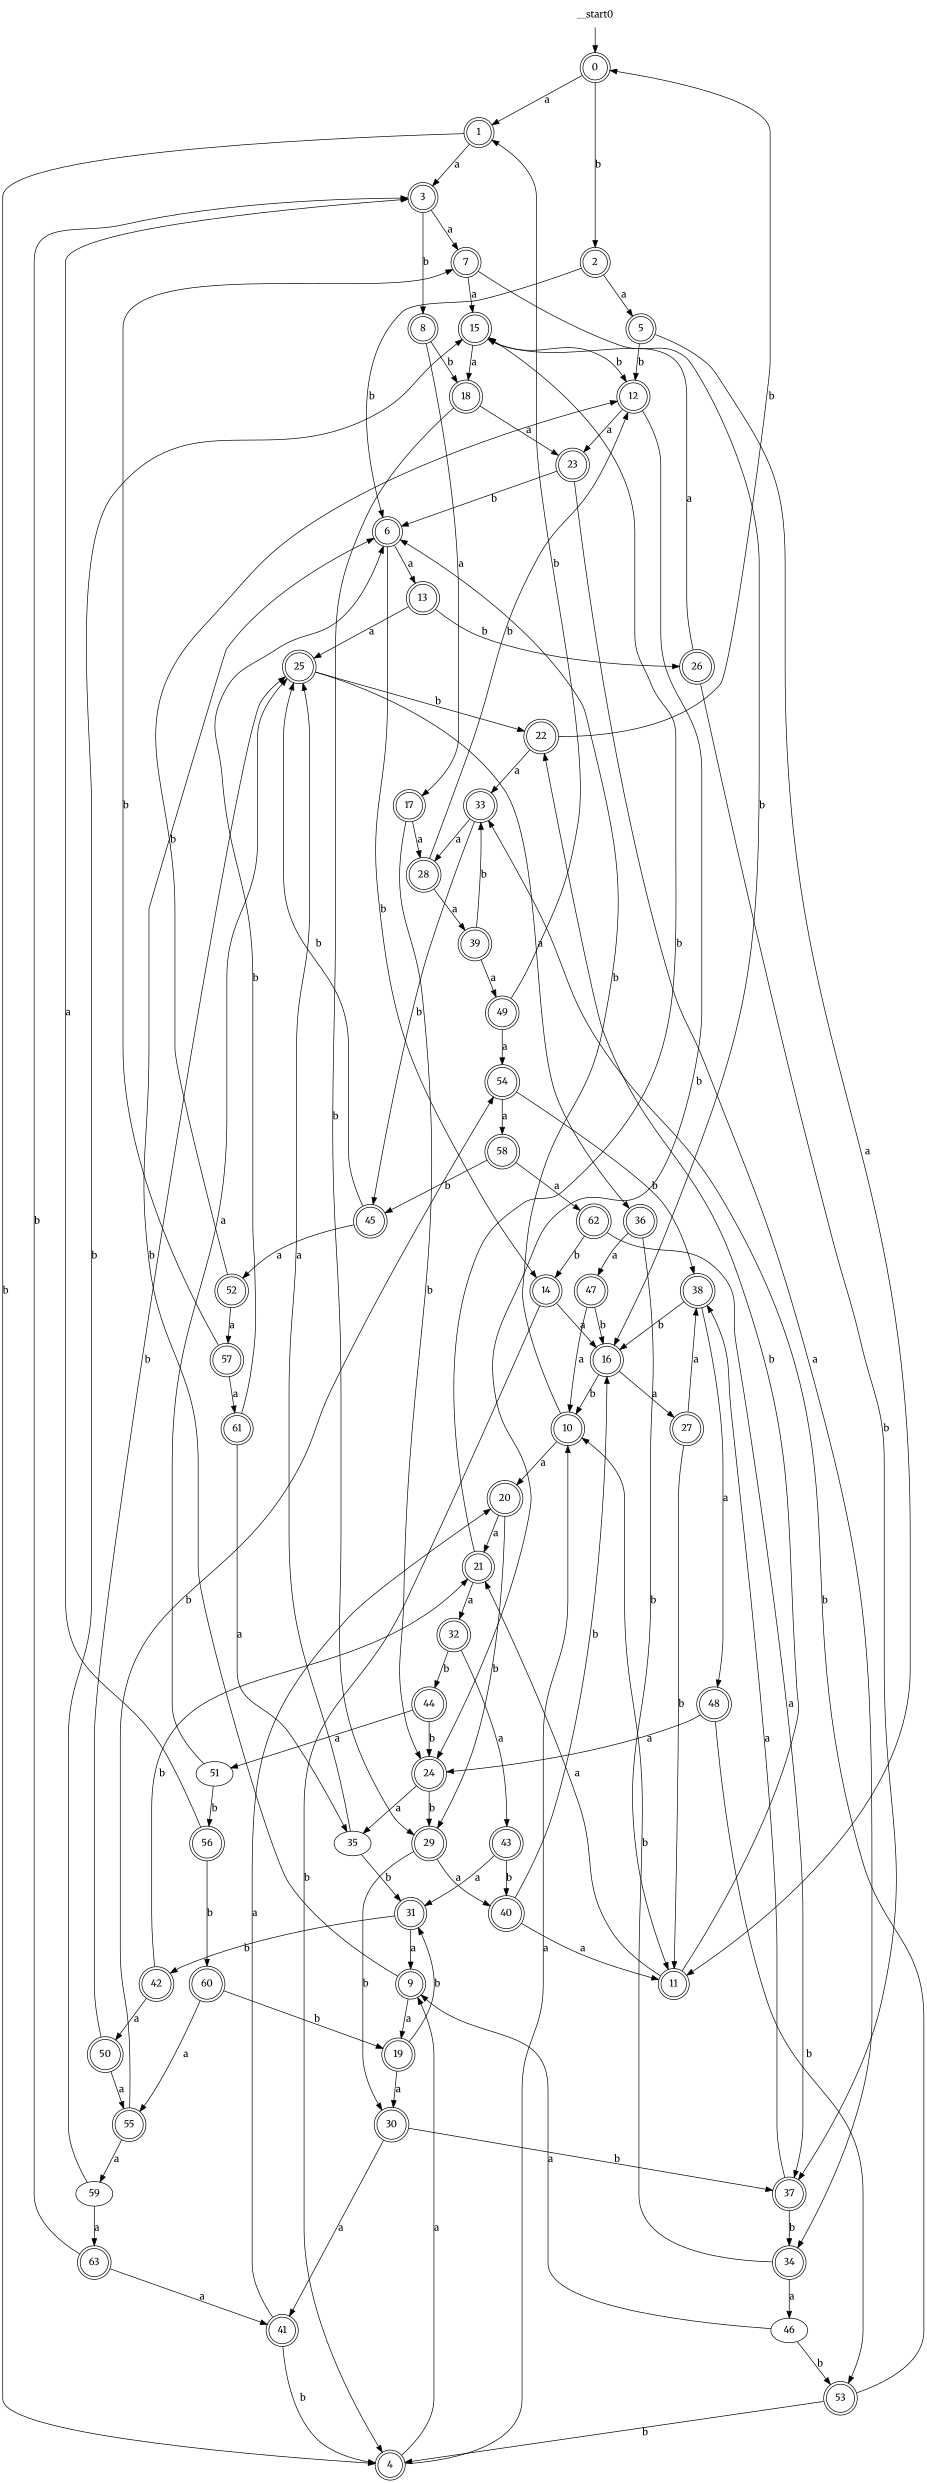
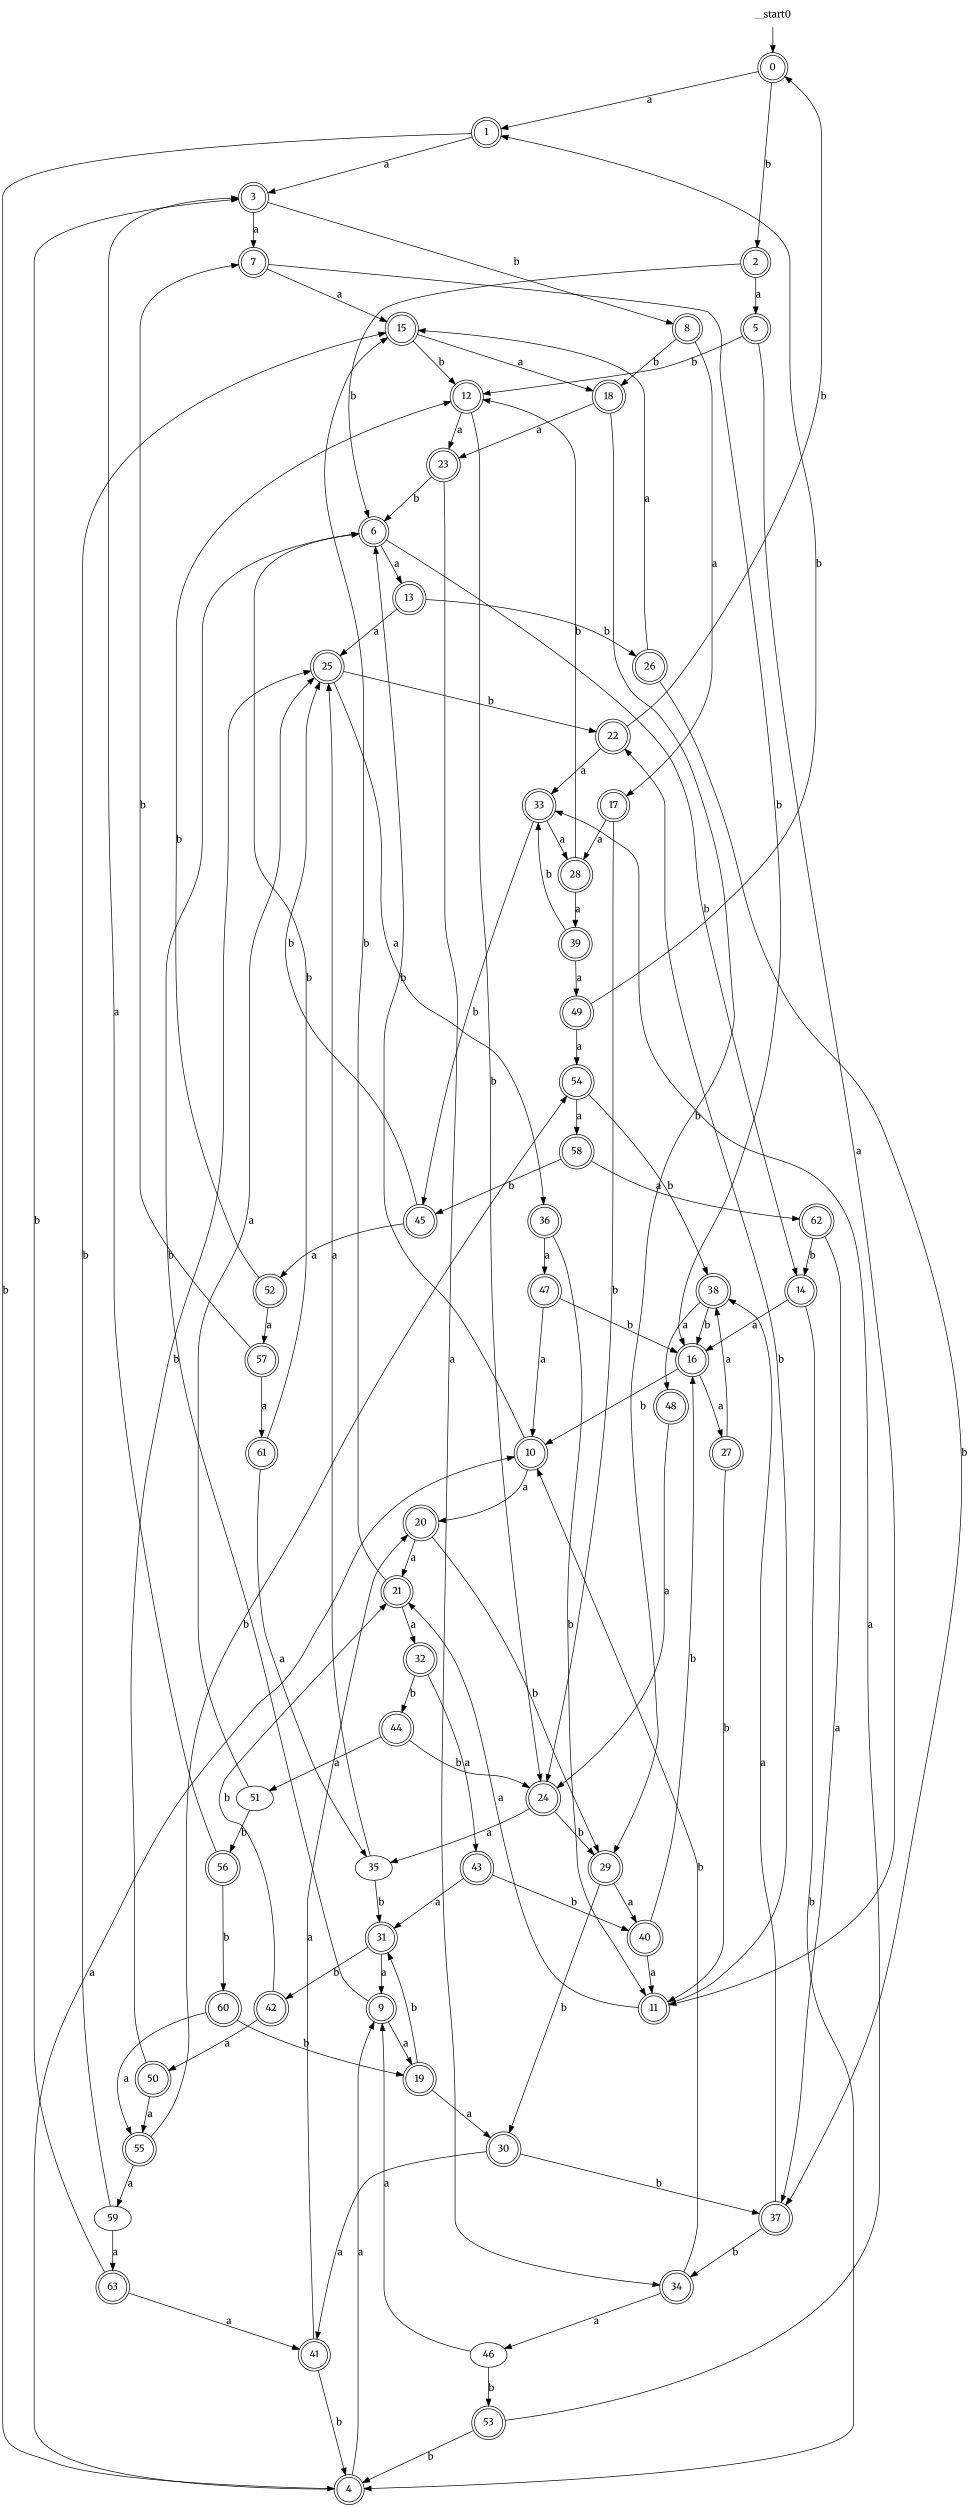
(825, 1601) -> (871, 1625)
(794, 2054) -> none
